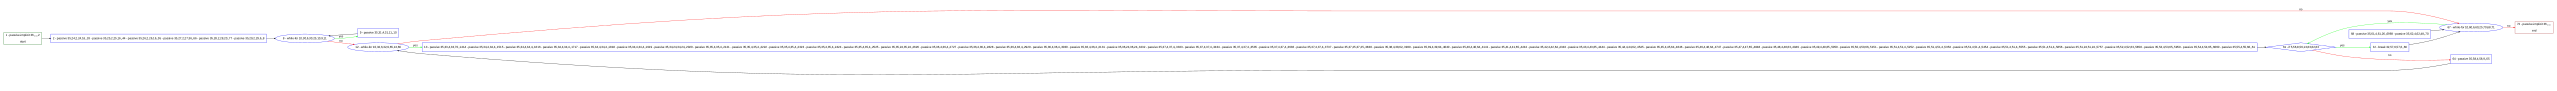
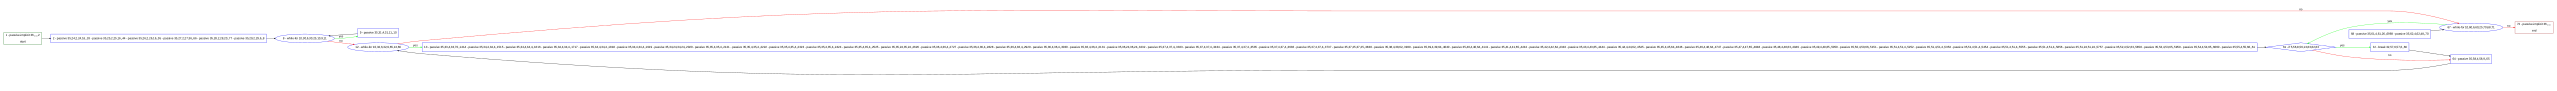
(2434, 40) -> (2429, 53)
